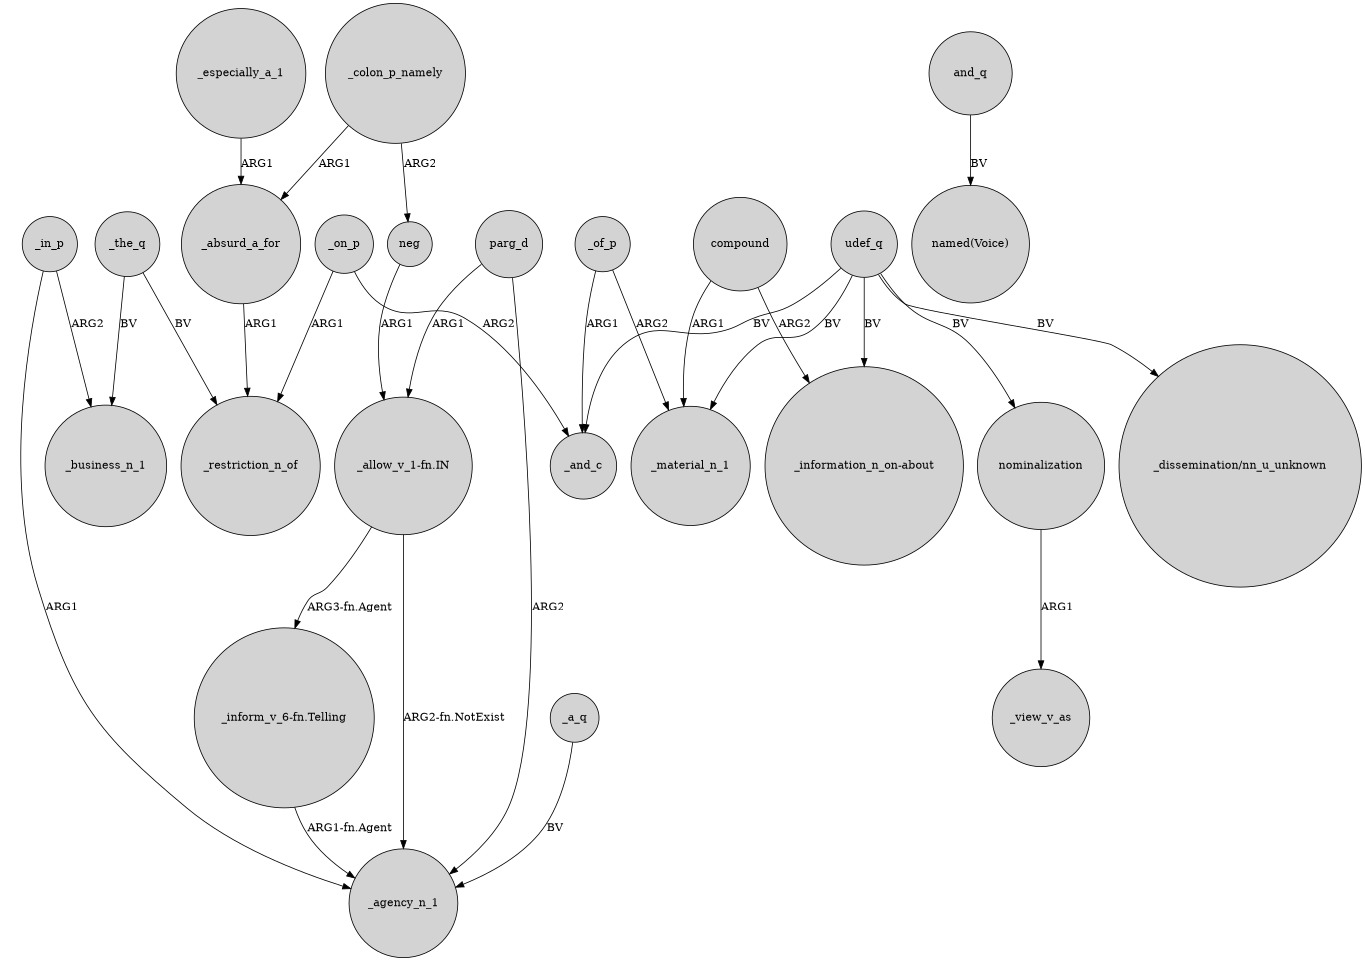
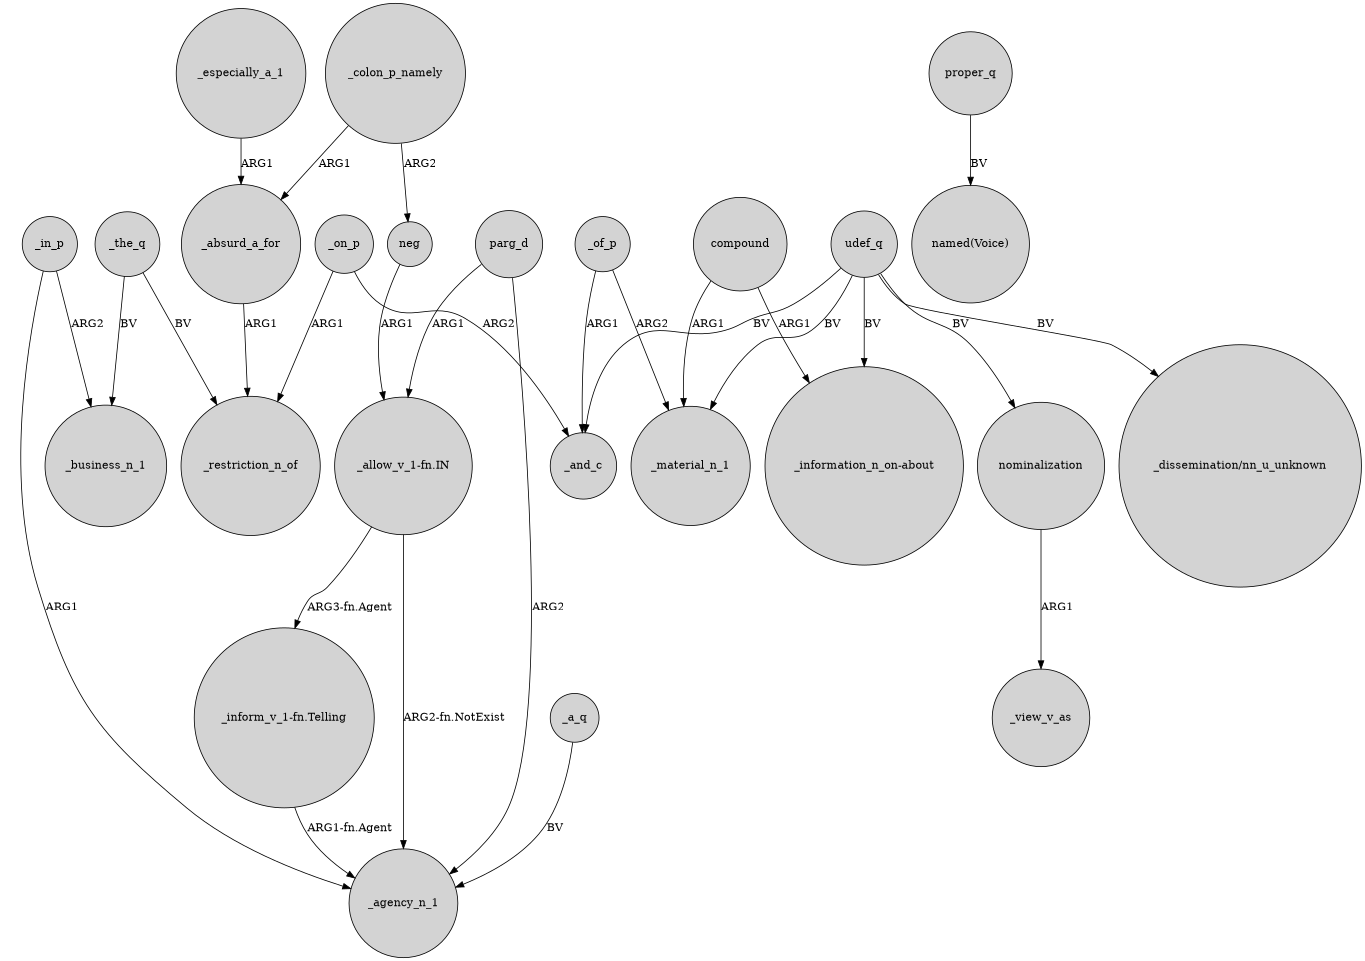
(971, 73) -> (971, 73)
(795, 324) -> (795, 324)
(284, 718) -> (284, 718)
